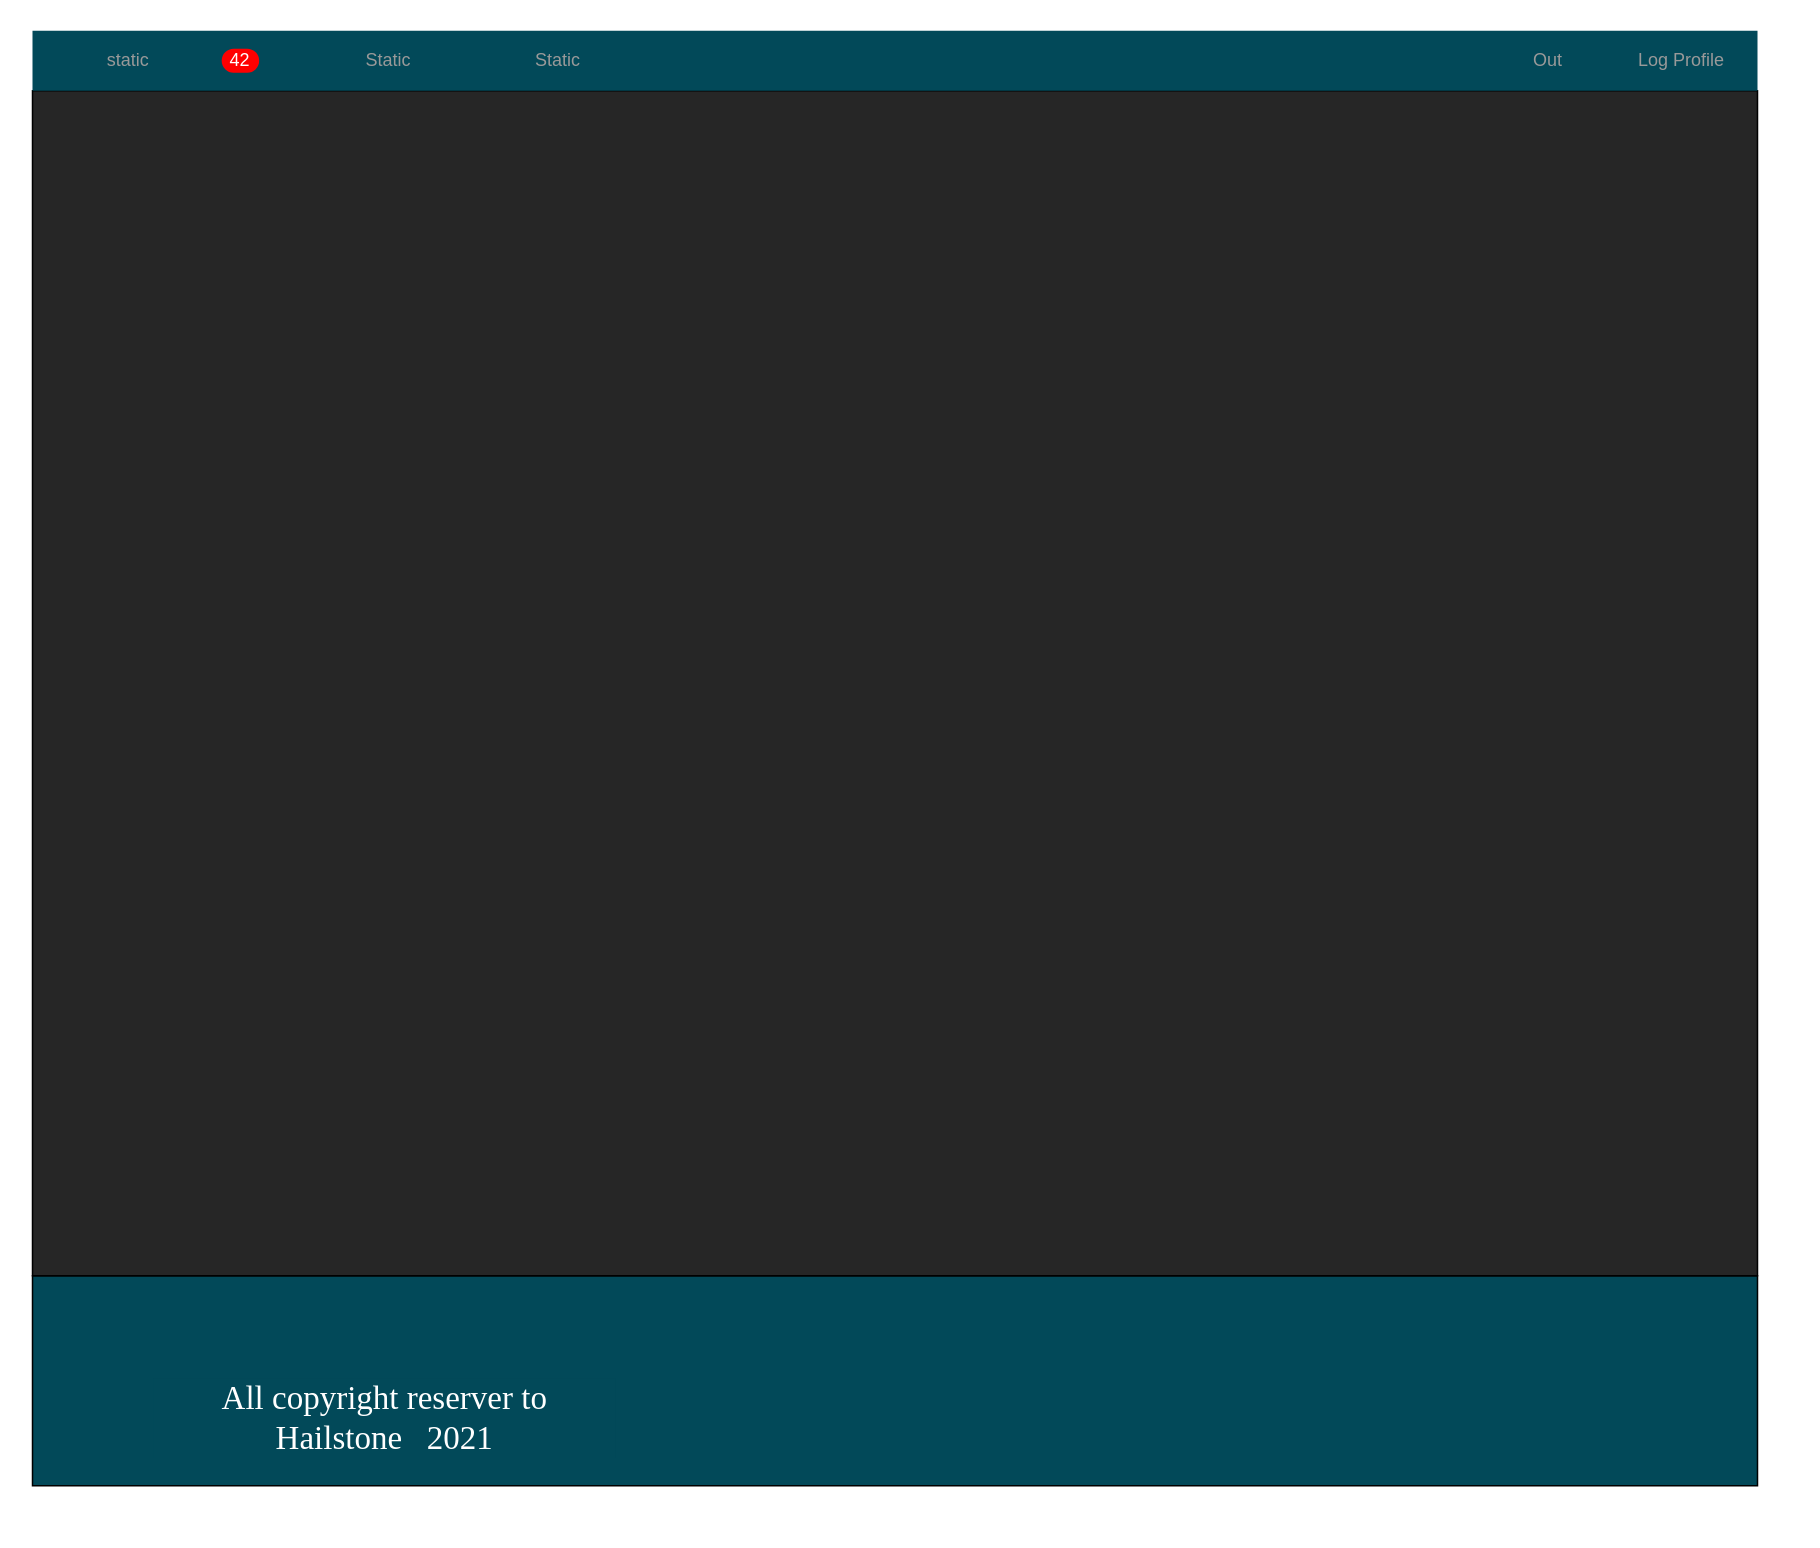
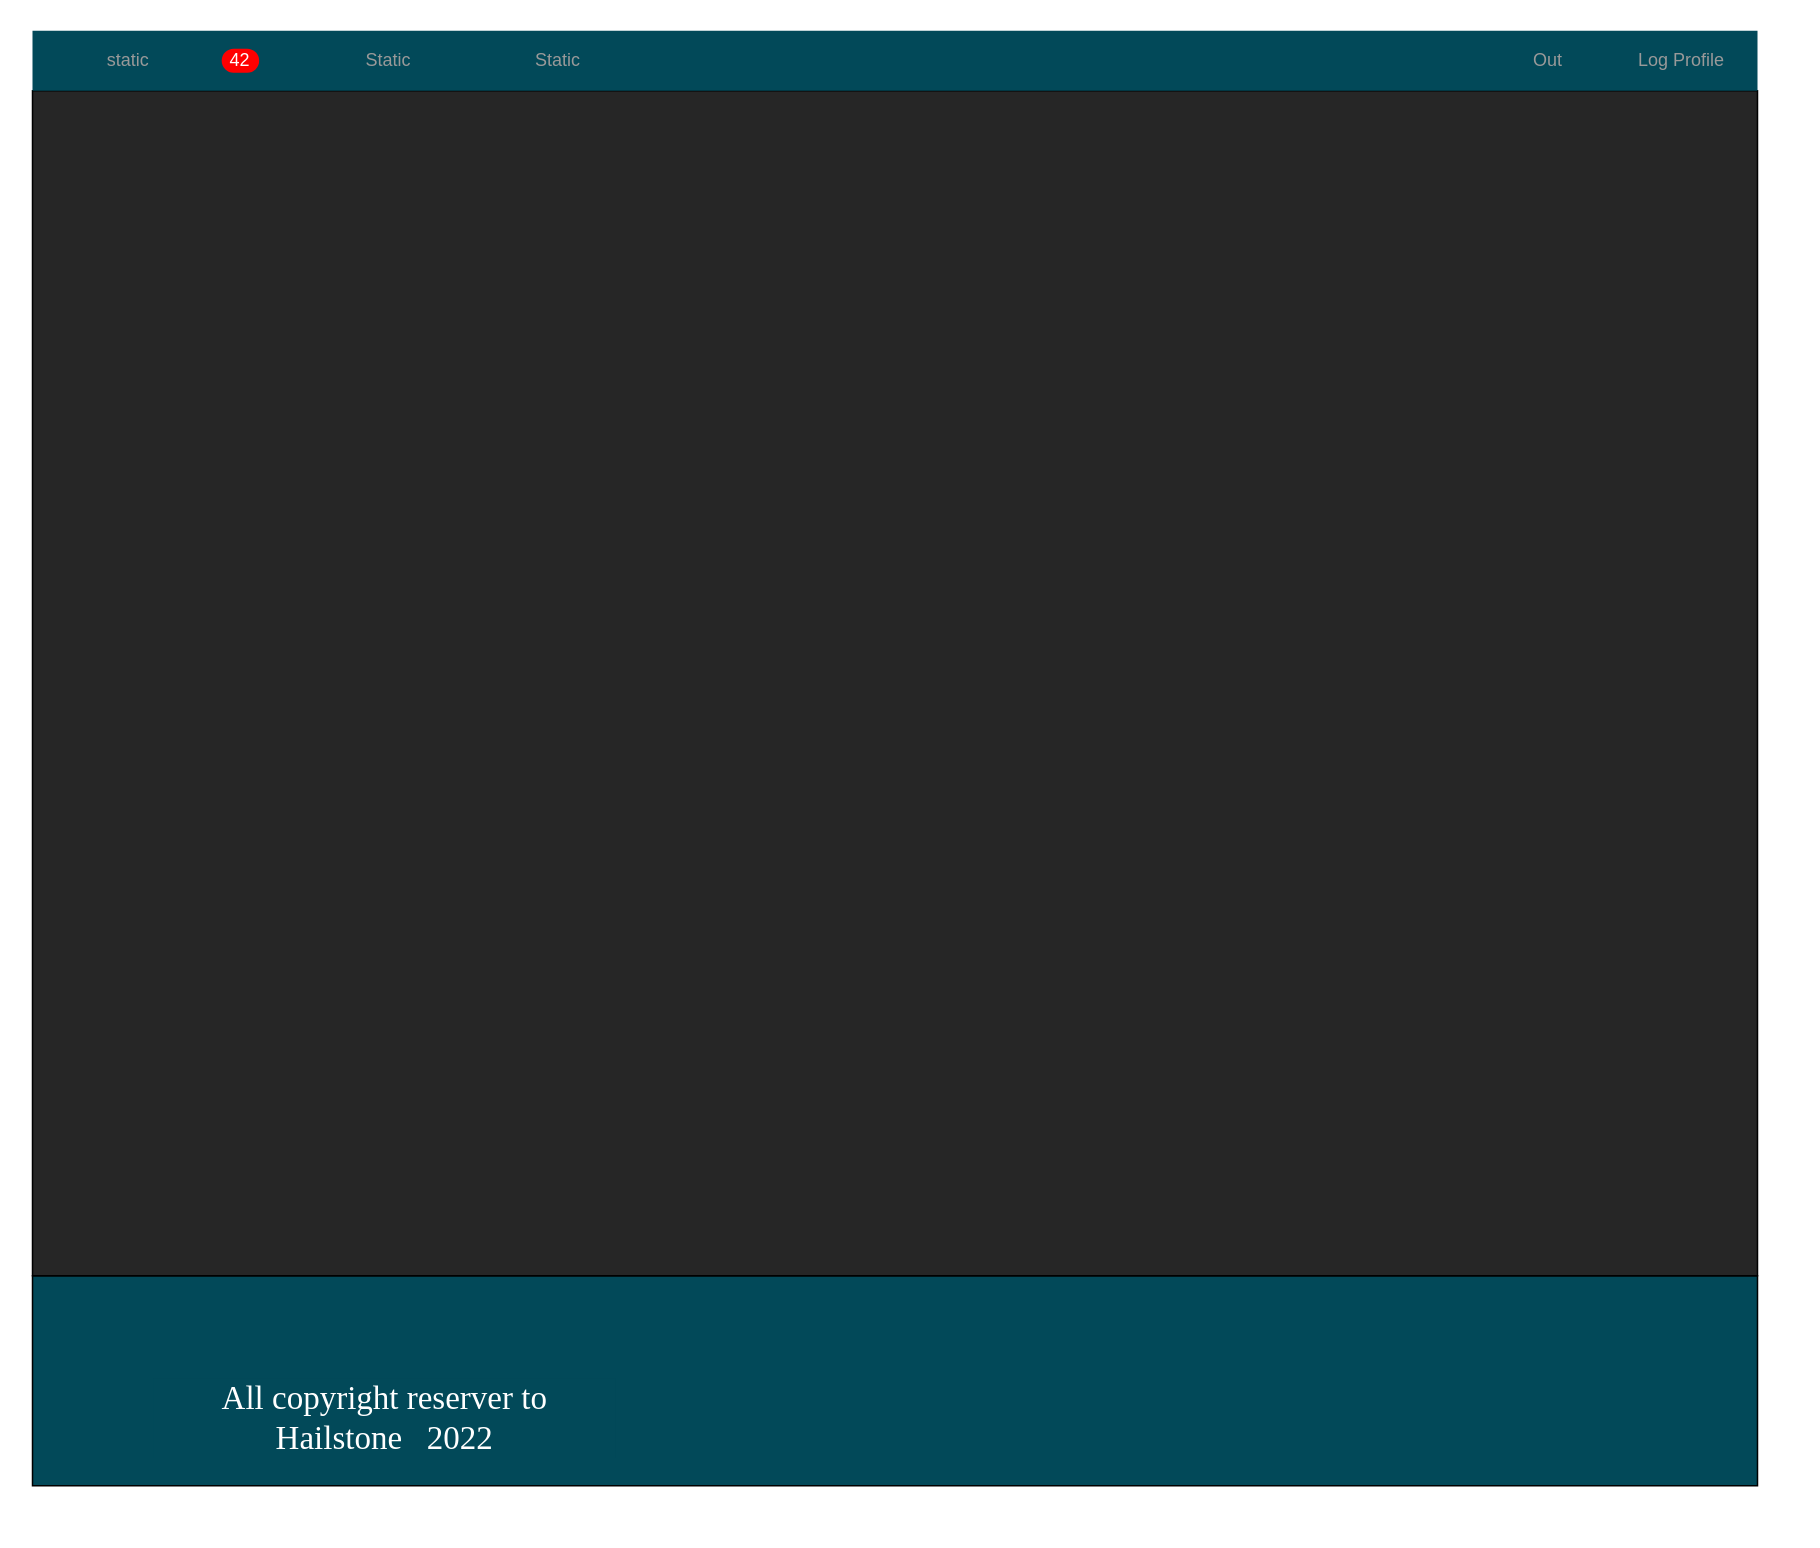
(385, 1418) -> (385, 1418)
